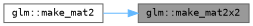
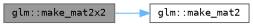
(116, 13) -> (127, 13)
